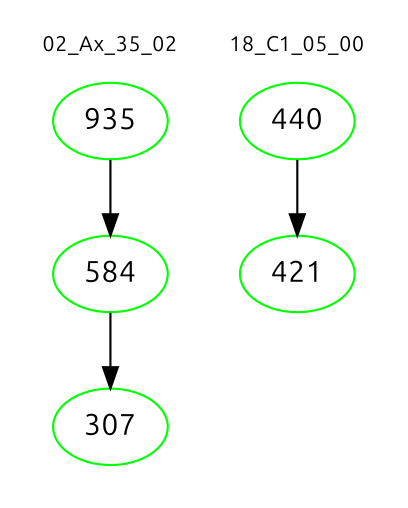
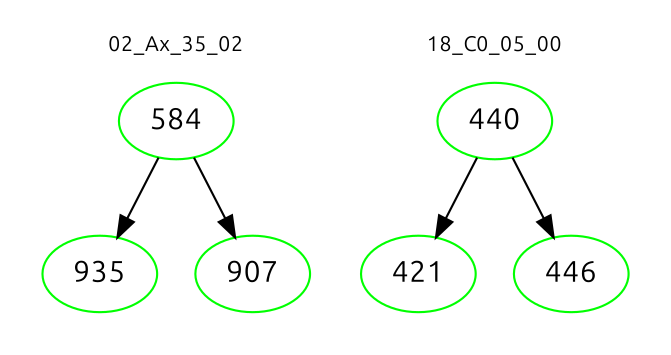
(297, 46) -> (495, 46)
(110, 187) -> (143, 188)
none -> (571, 274)
(110, 427) -> (253, 274)
